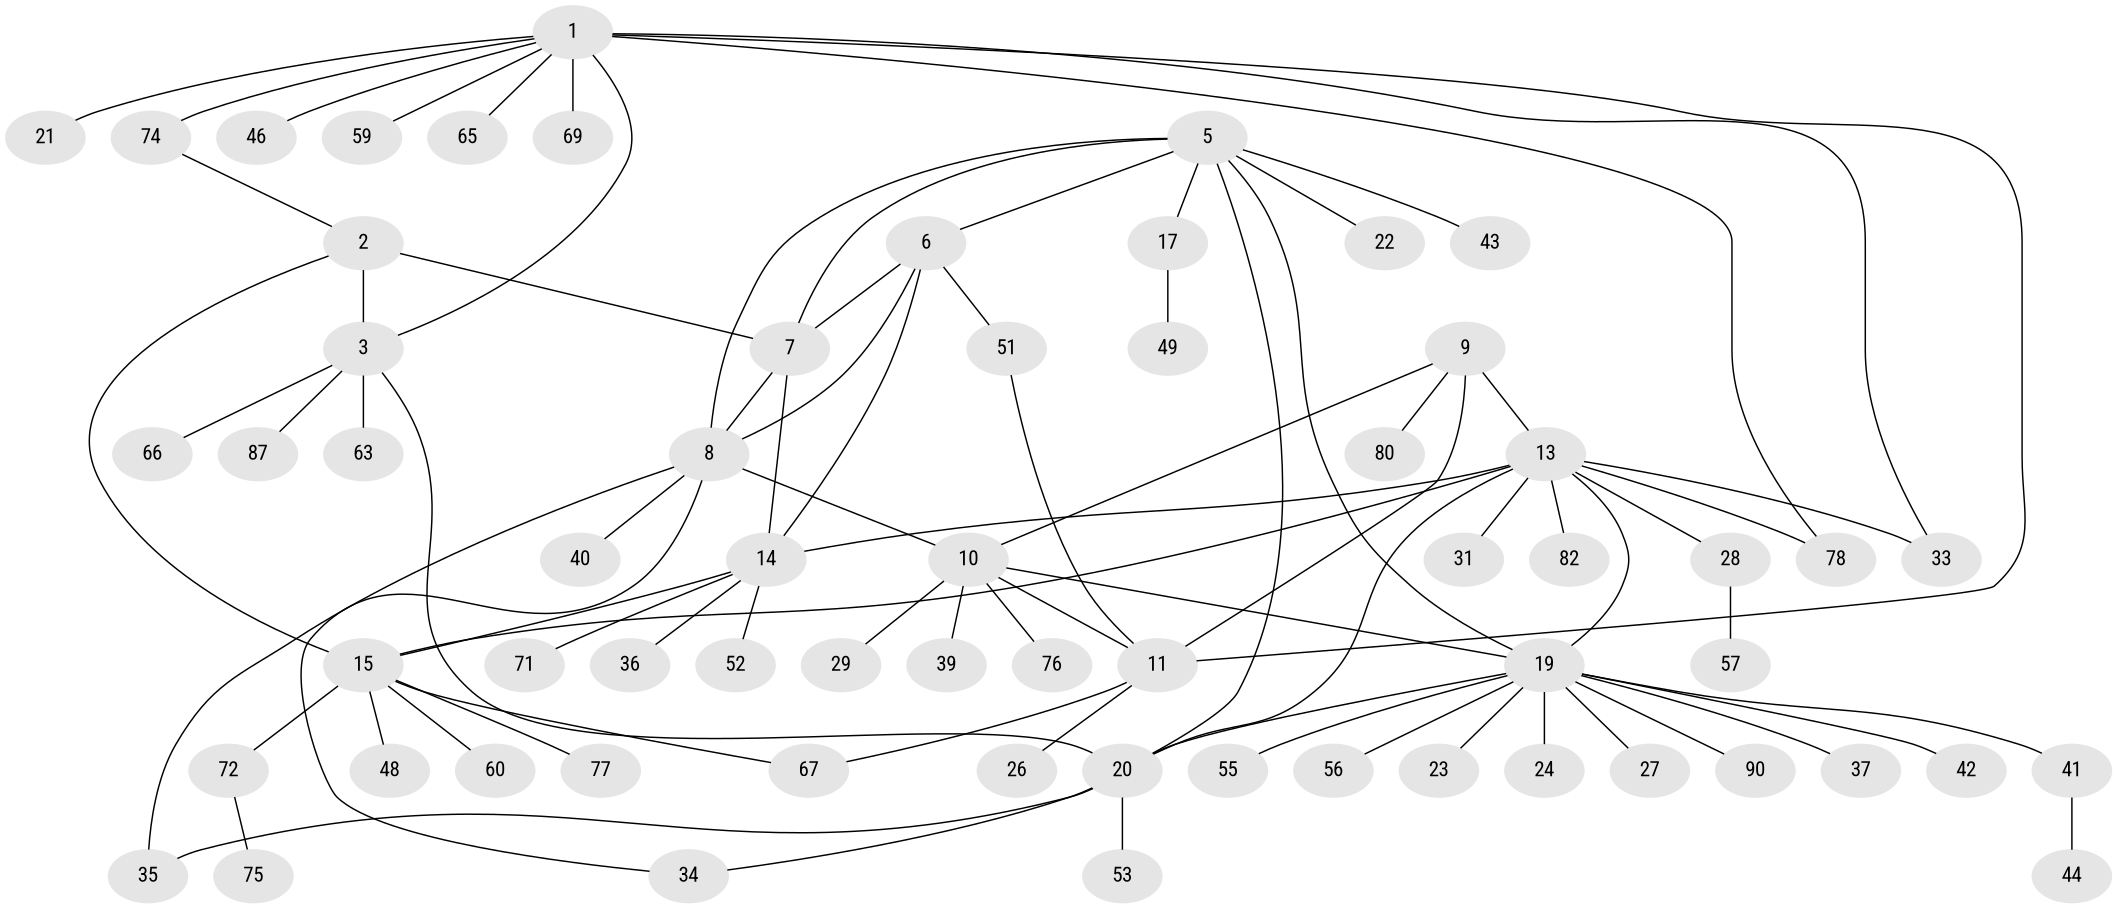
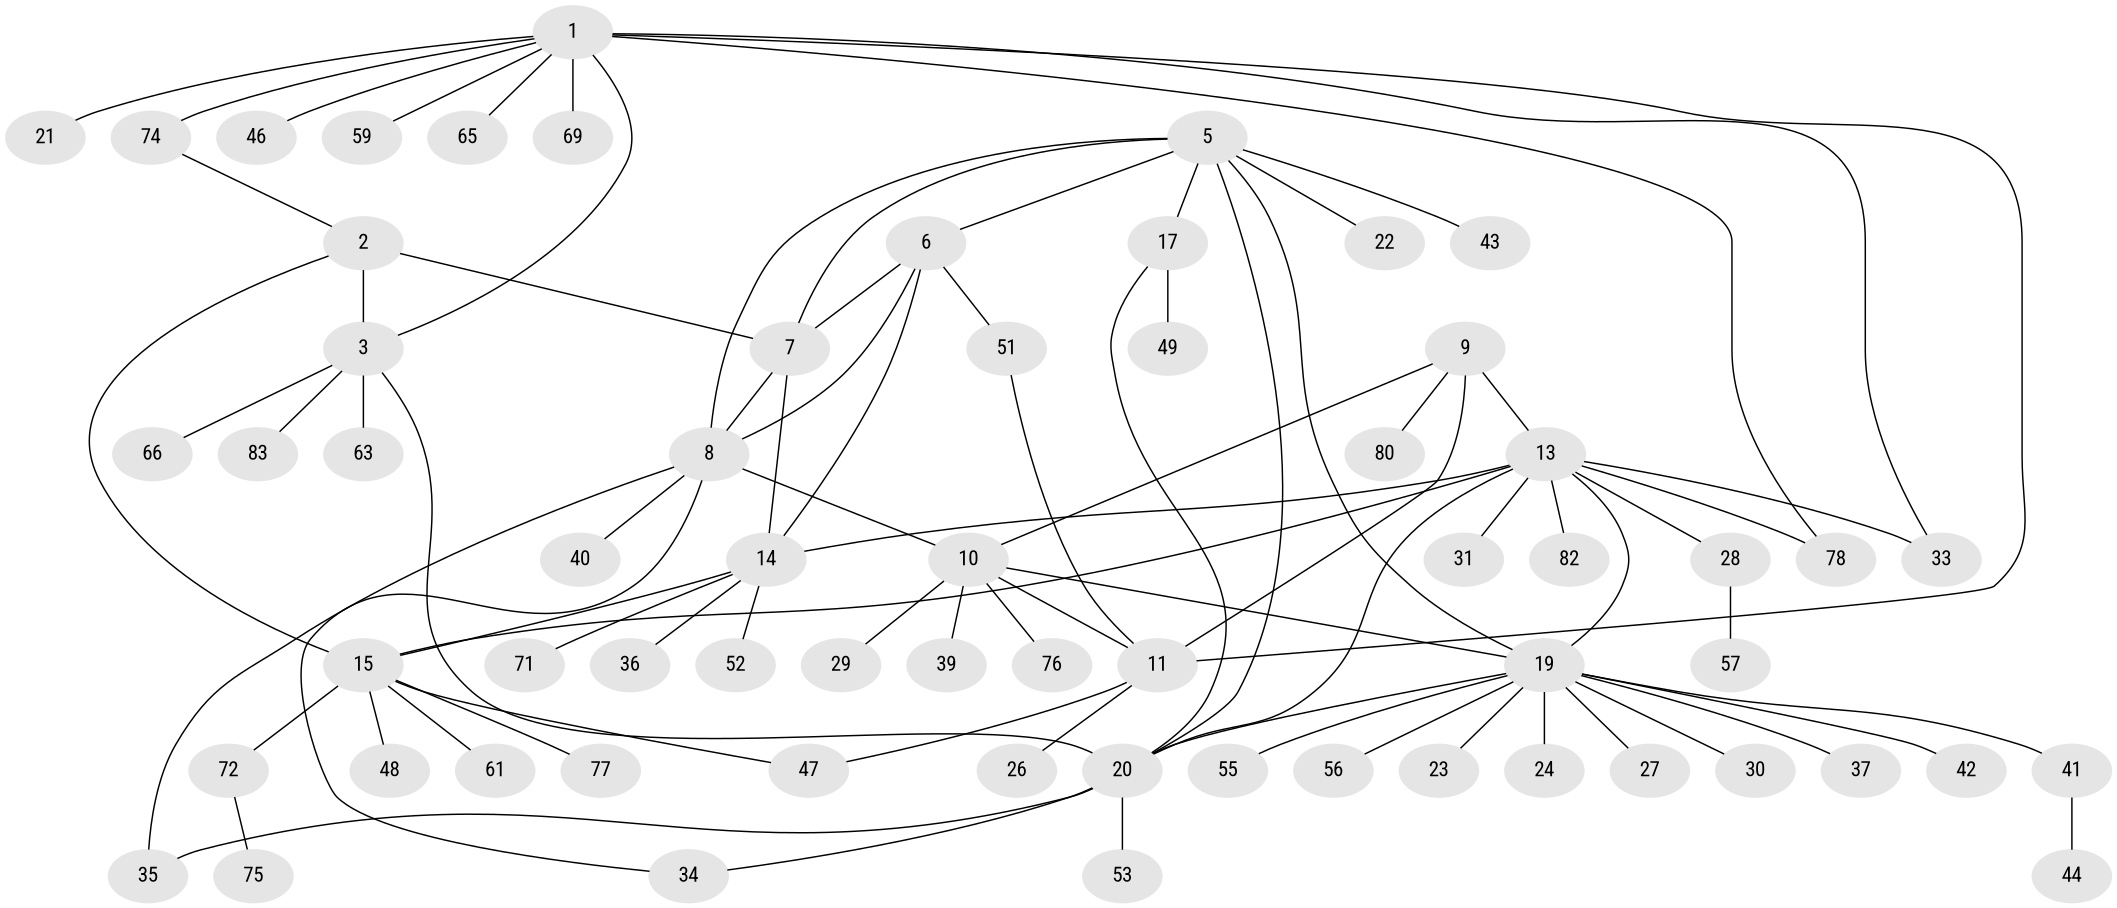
(258, 454) -> (258, 454)
none -> (1188, 527)
(495, 771) -> (495, 771)
(809, 771) -> (809, 771)
(1755, 771) -> (1755, 771)
